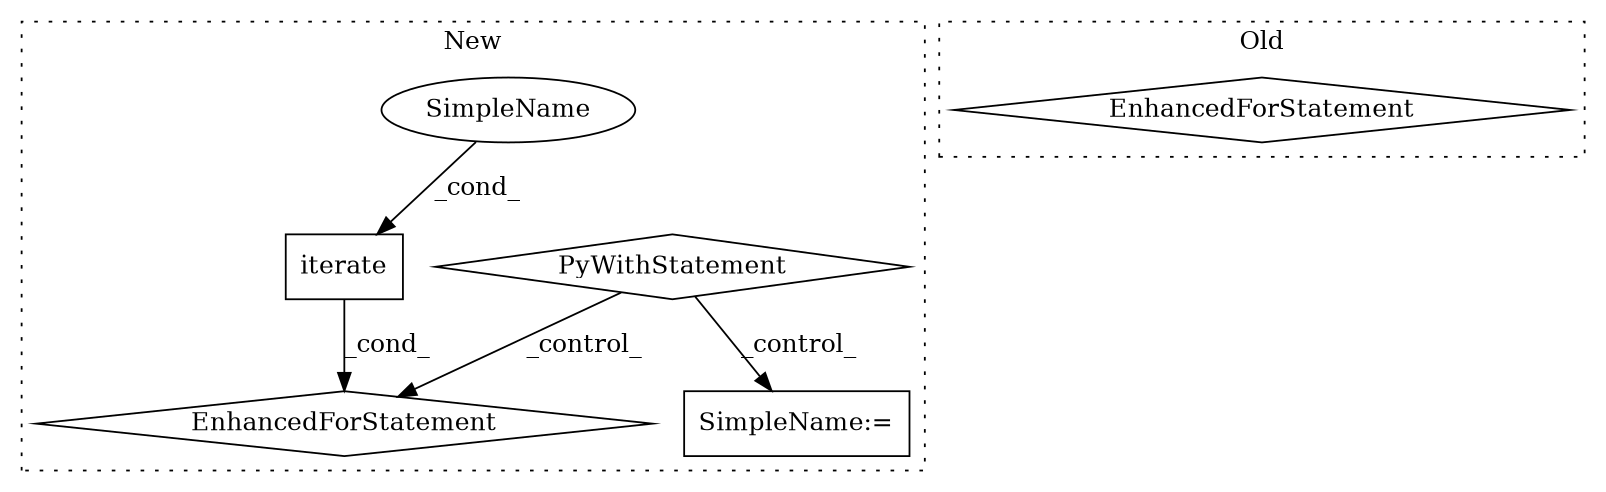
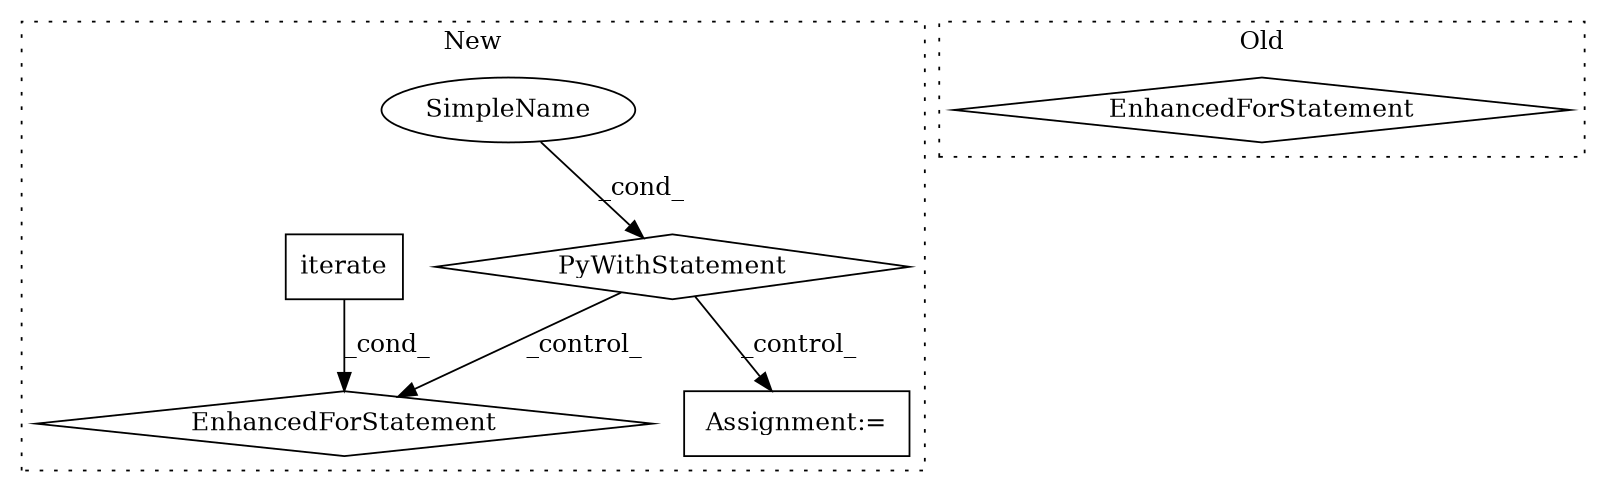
(433, 182) -> (585, 184)
(797, 424) -> (797, 424)
